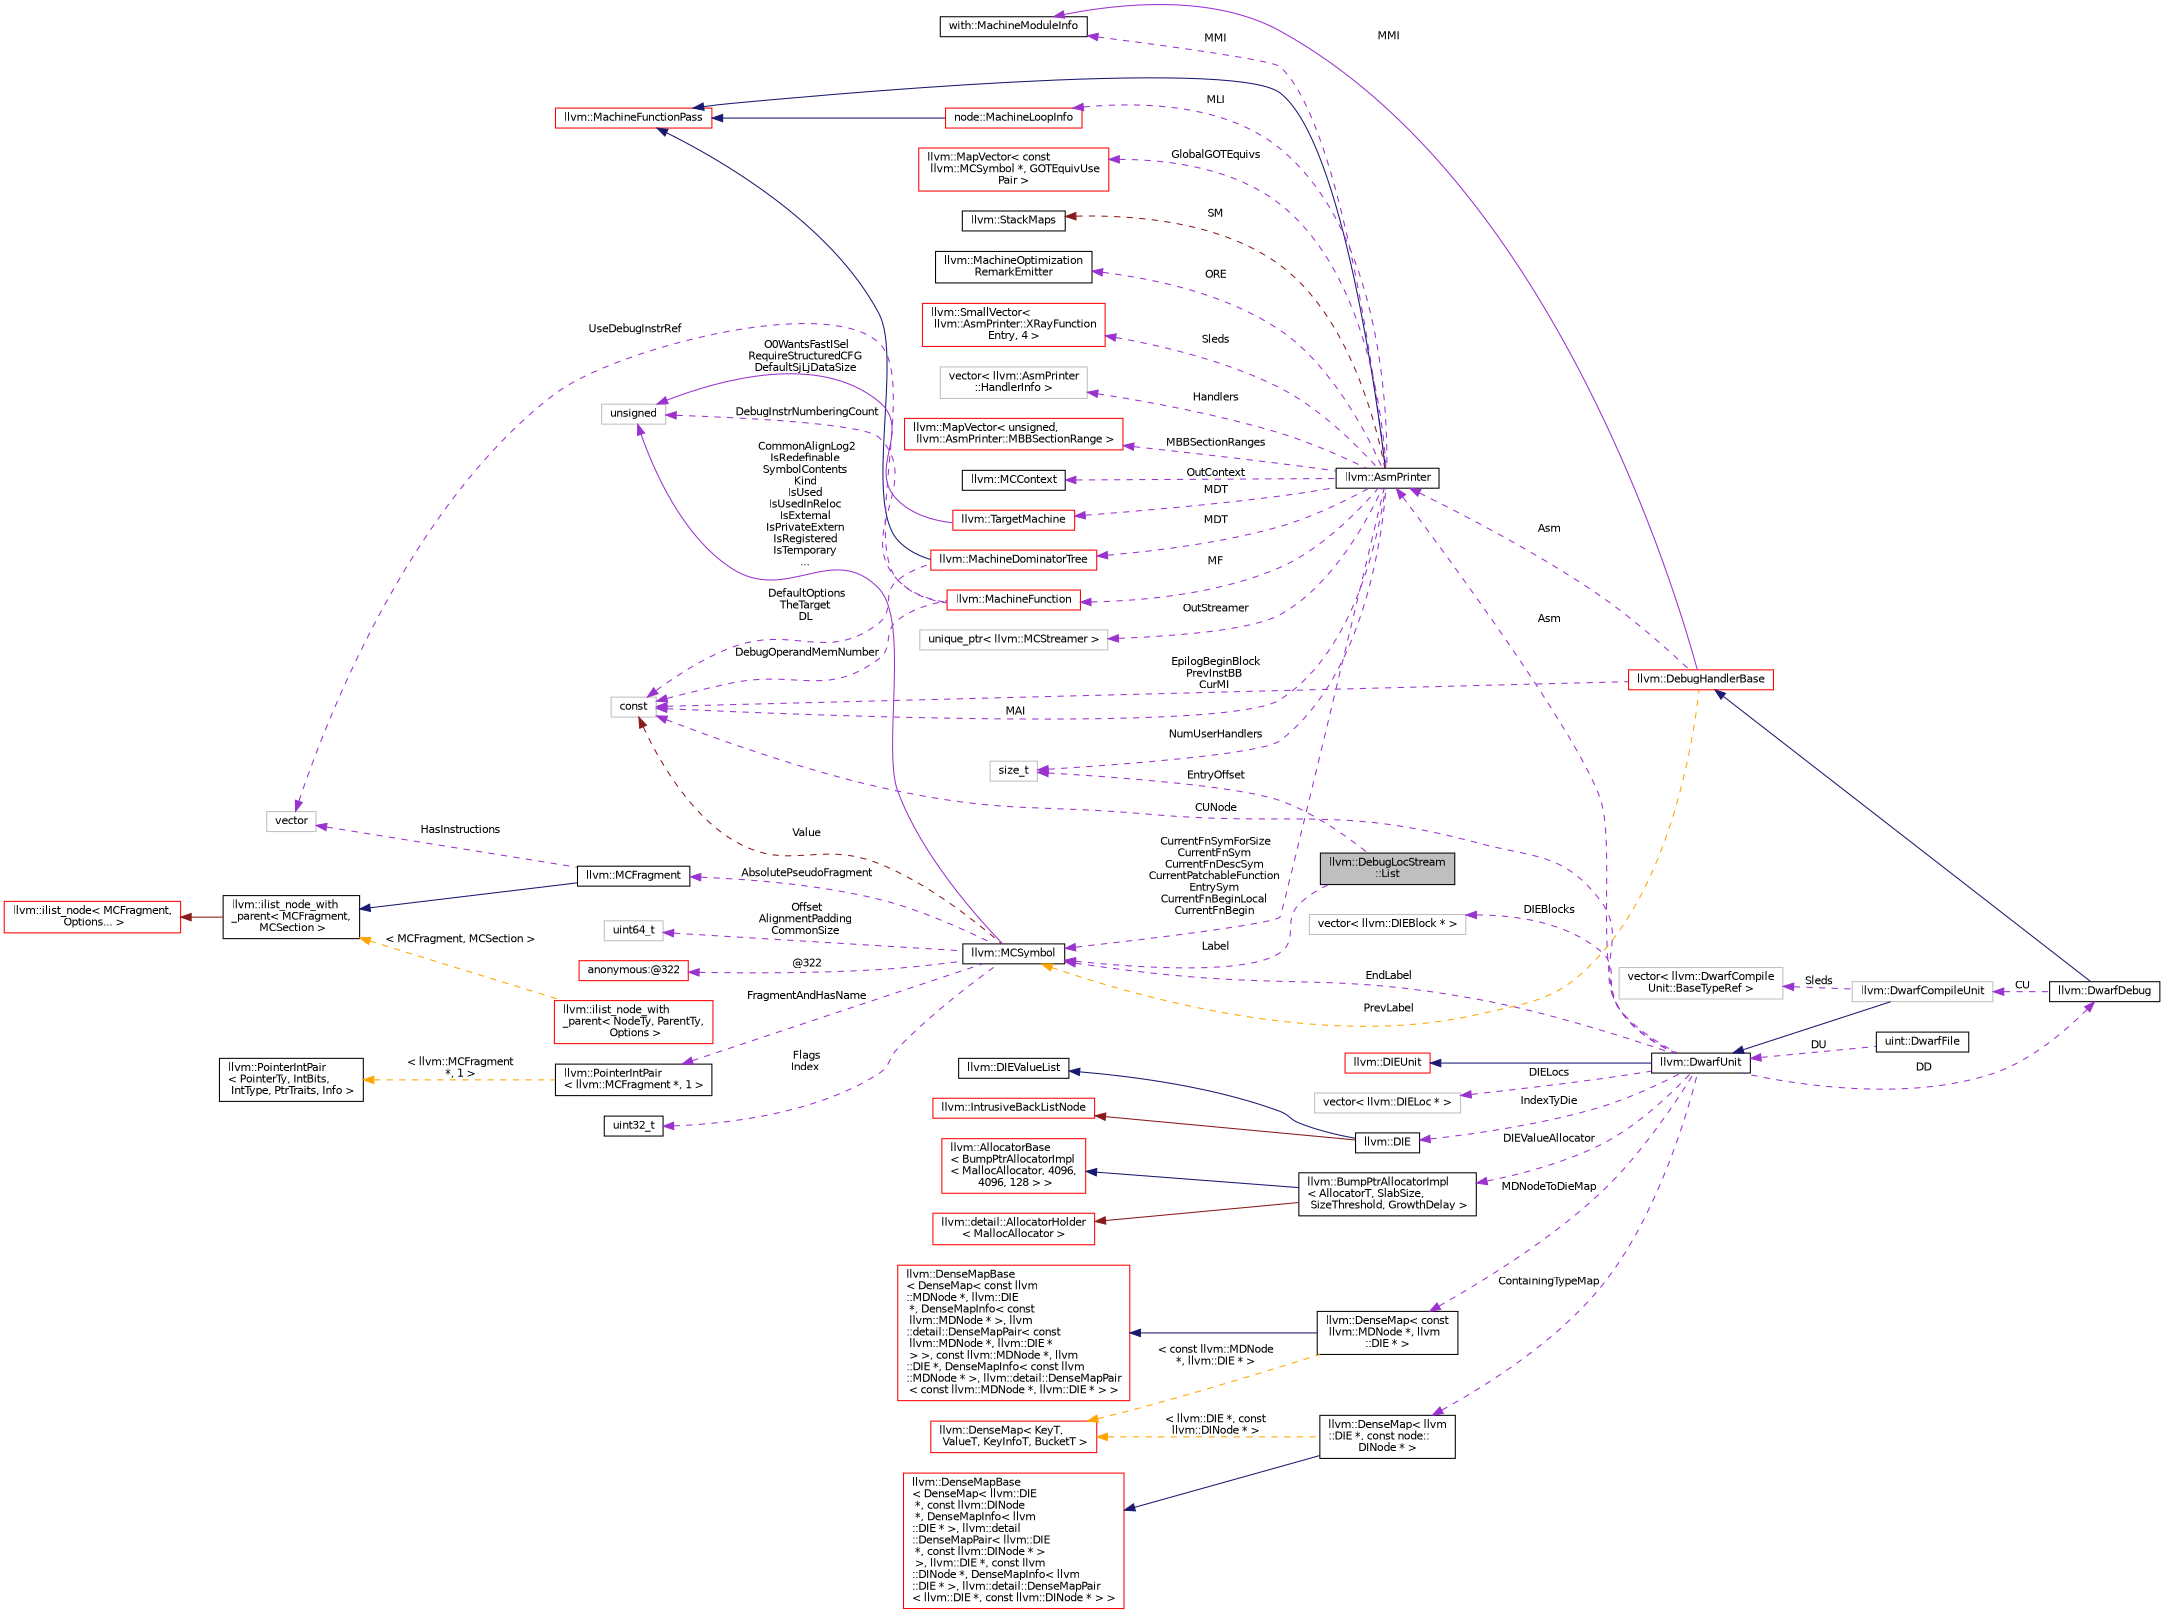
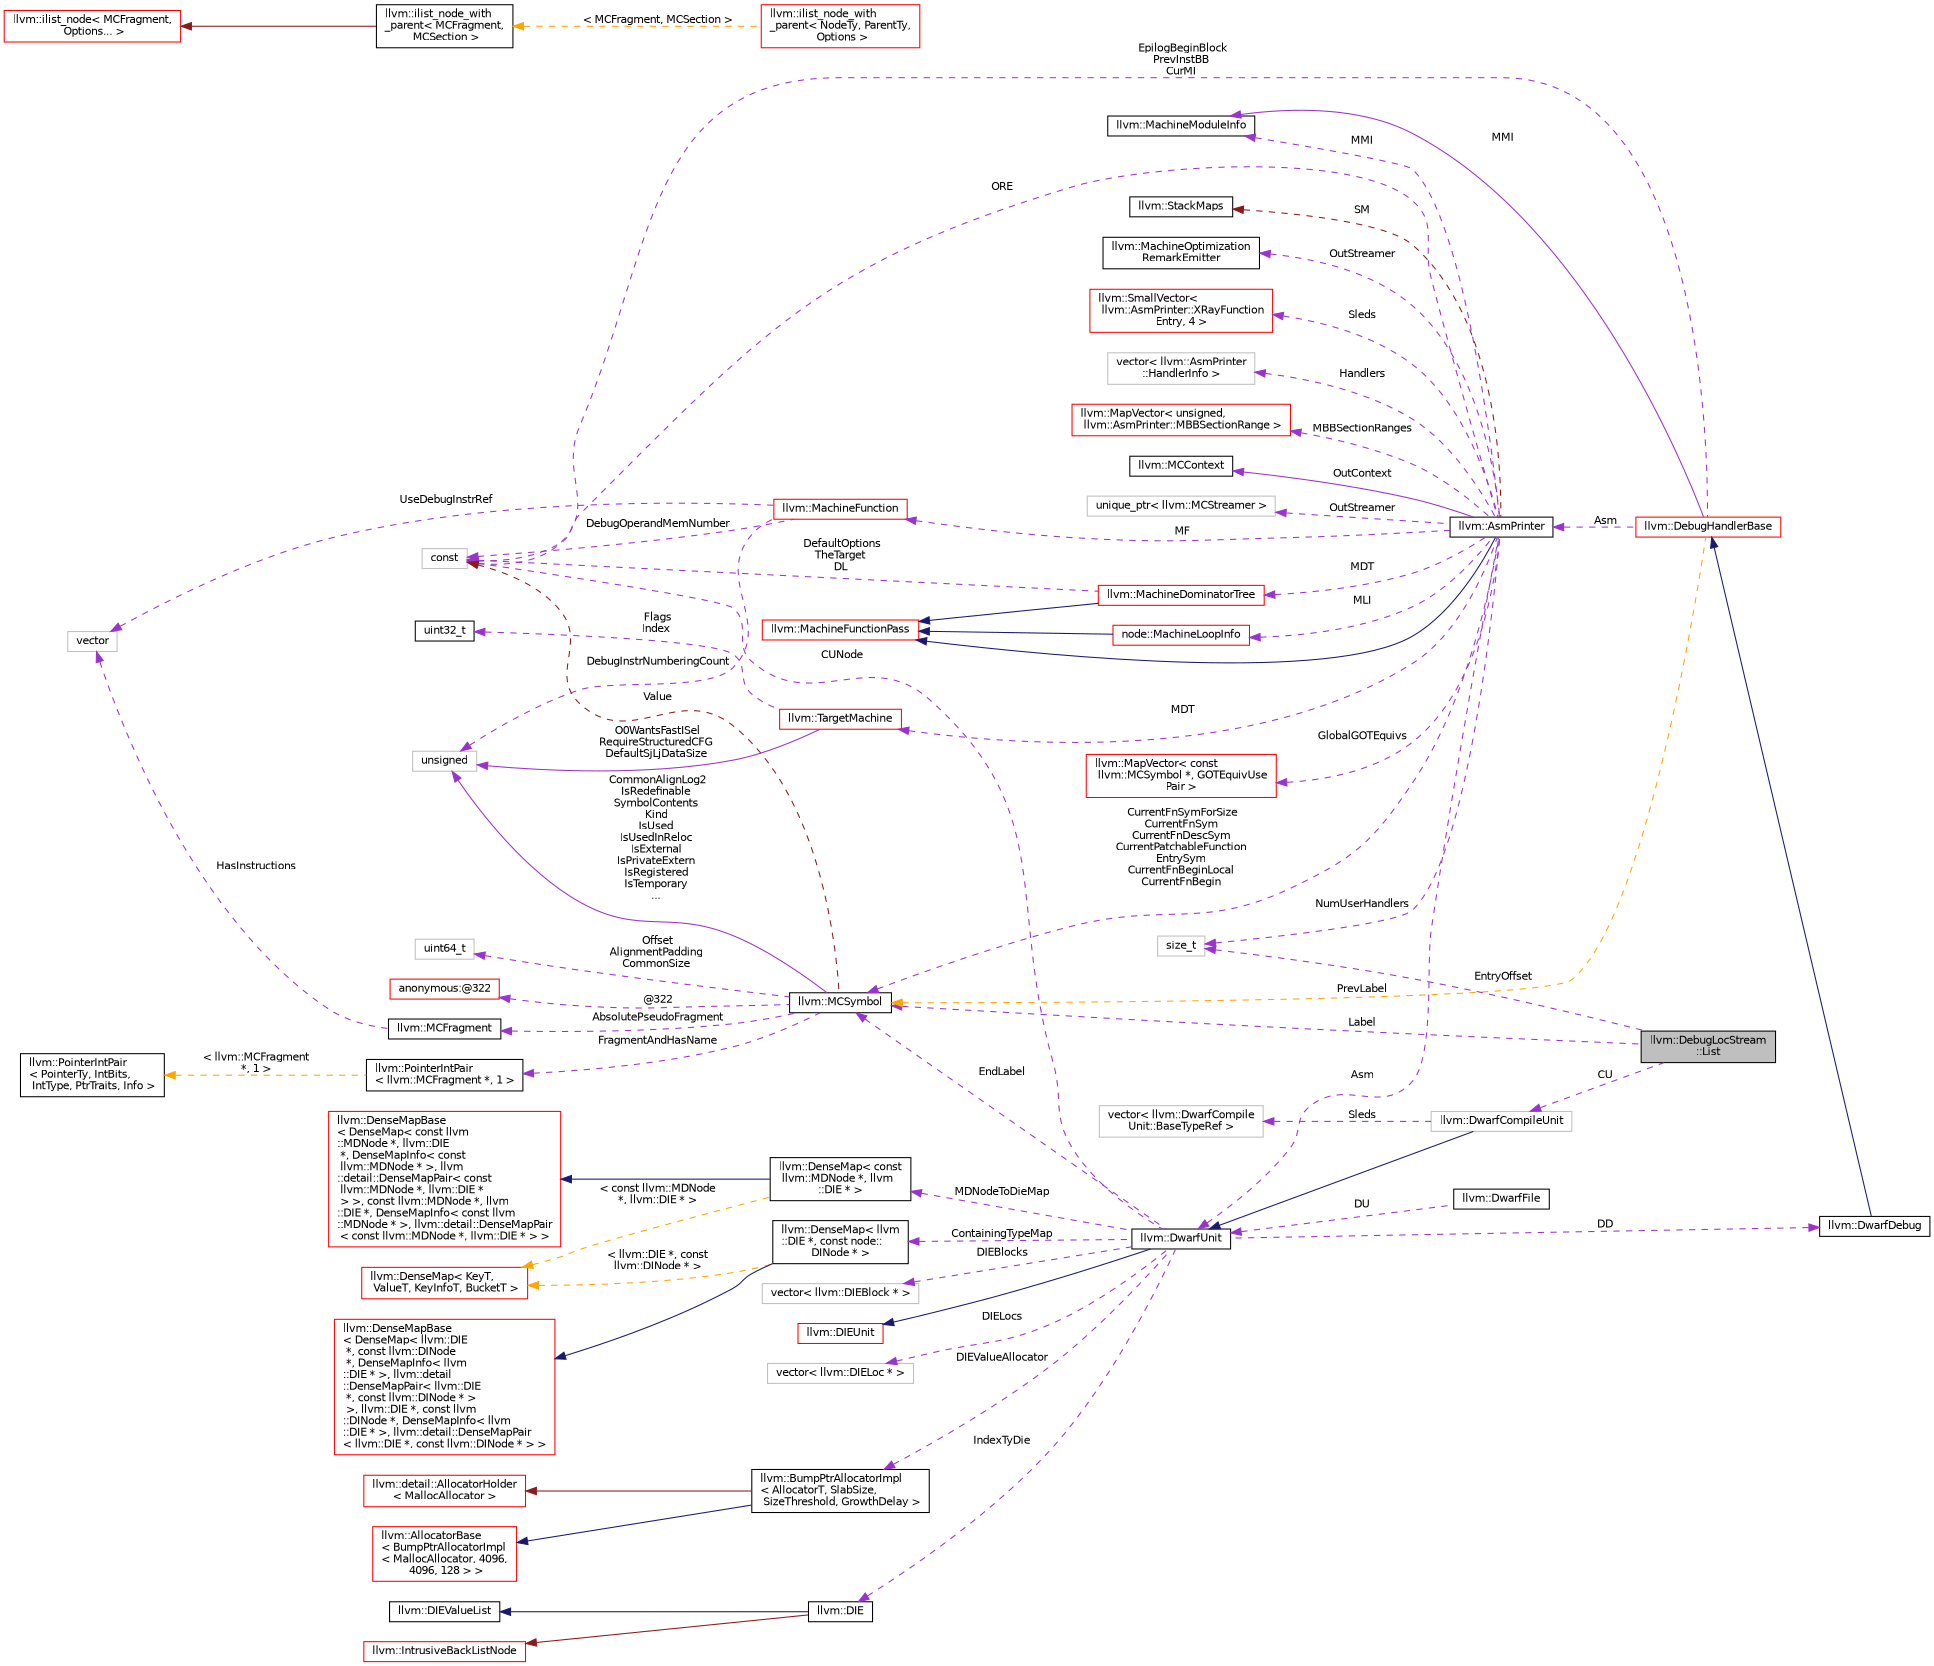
(1014, 27) -> (1181, 126)
(1214, 275) -> (1361, 255)
(1206, 479) -> (1360, 488)
(1014, 712) -> (1001, 187)
(1584, 764) -> (1430, 942)
(474, 895) -> none
(2027, 992) -> (1602, 1085)
(1923, 1042) -> (1501, 1199)
(857, 1086) -> (648, 640)
